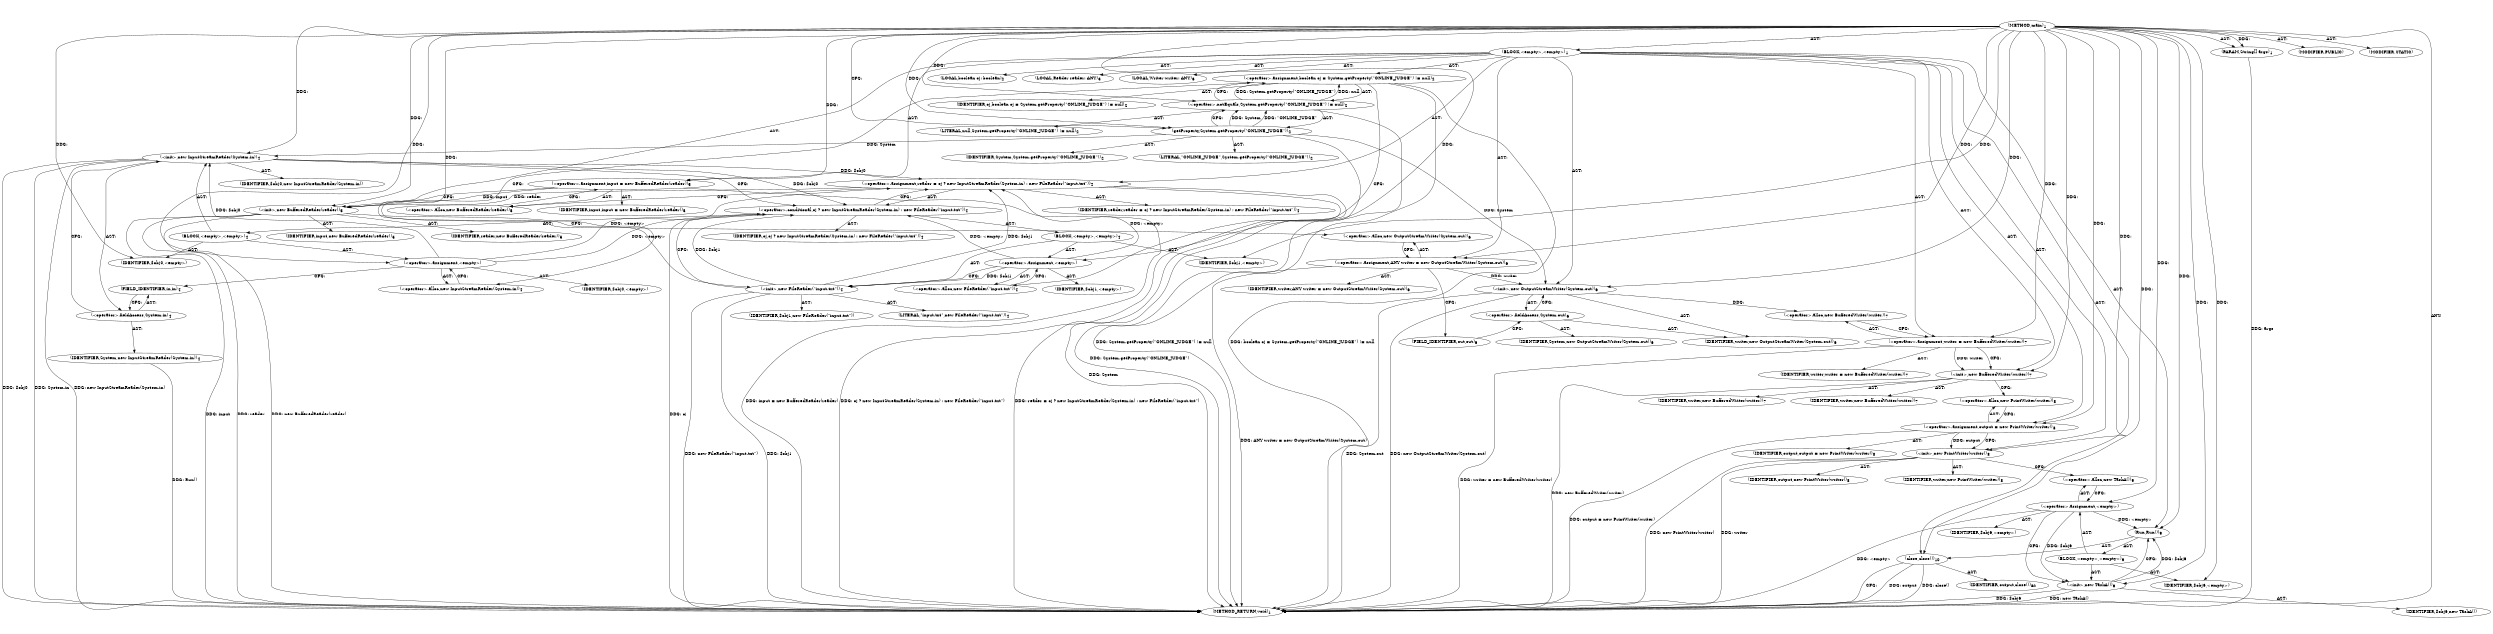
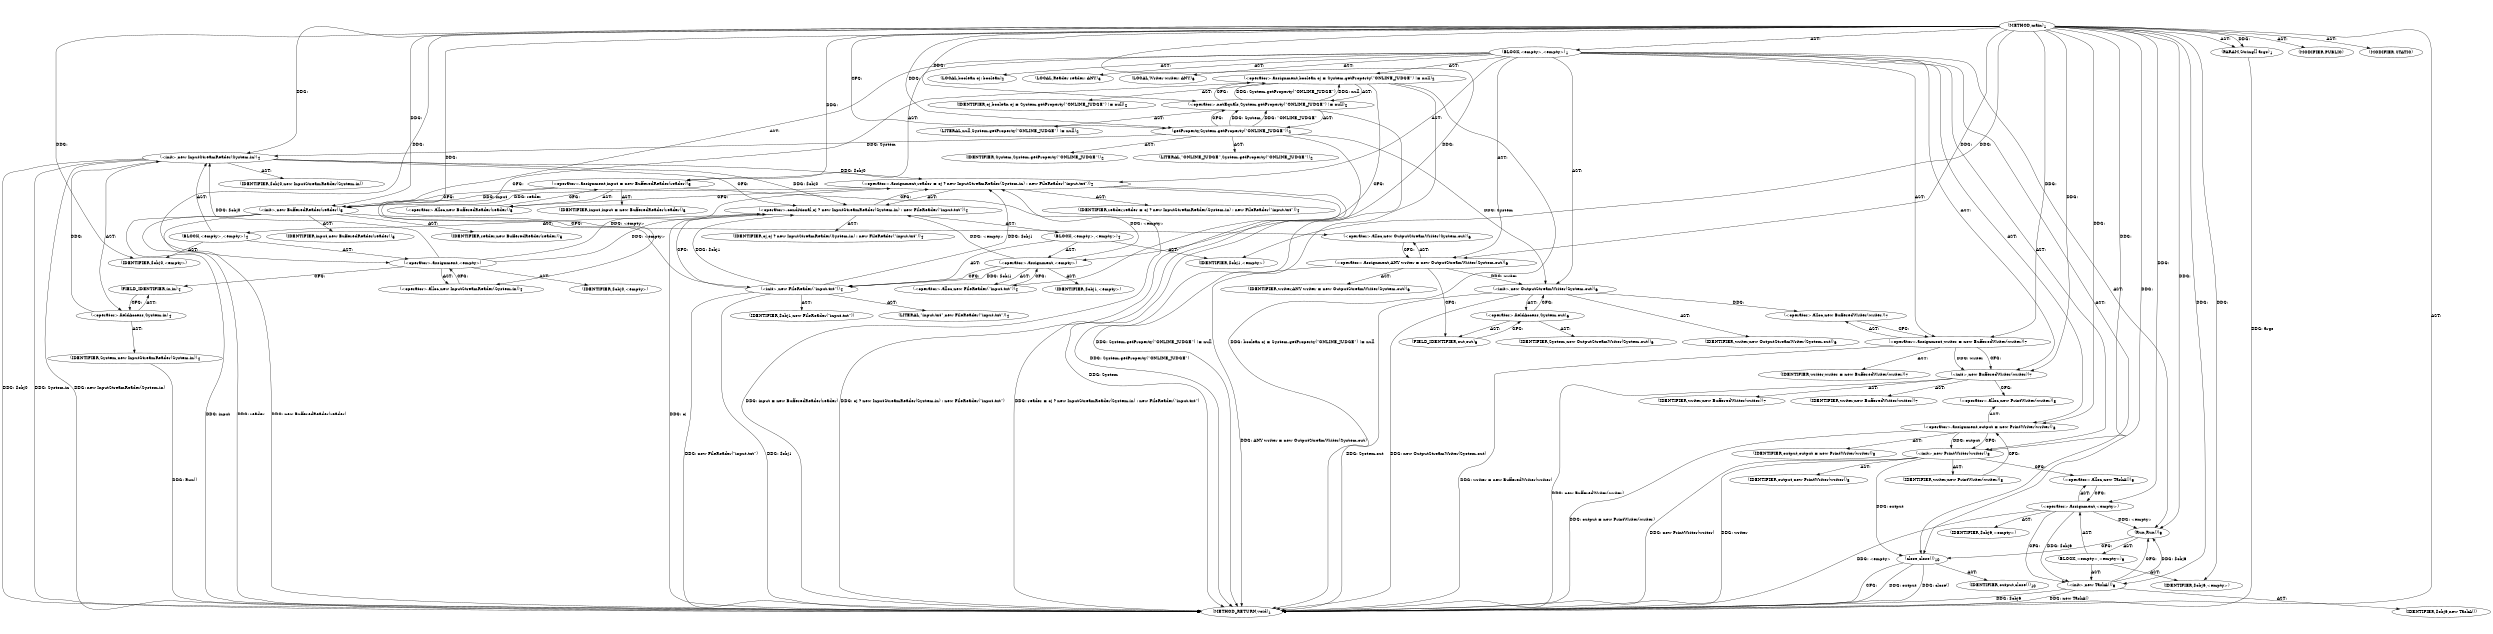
(77, 237) -> (77, 237)
(1899, 258) -> none
(2437, 316) -> (2437, 316)
(1644, 329) -> (1486, 328)
(2003, 414) -> (2006, 460)
none -> (1876, 496)
(2107, 546) -> (2107, 546)
(2033, 585) -> (2033, 585)
